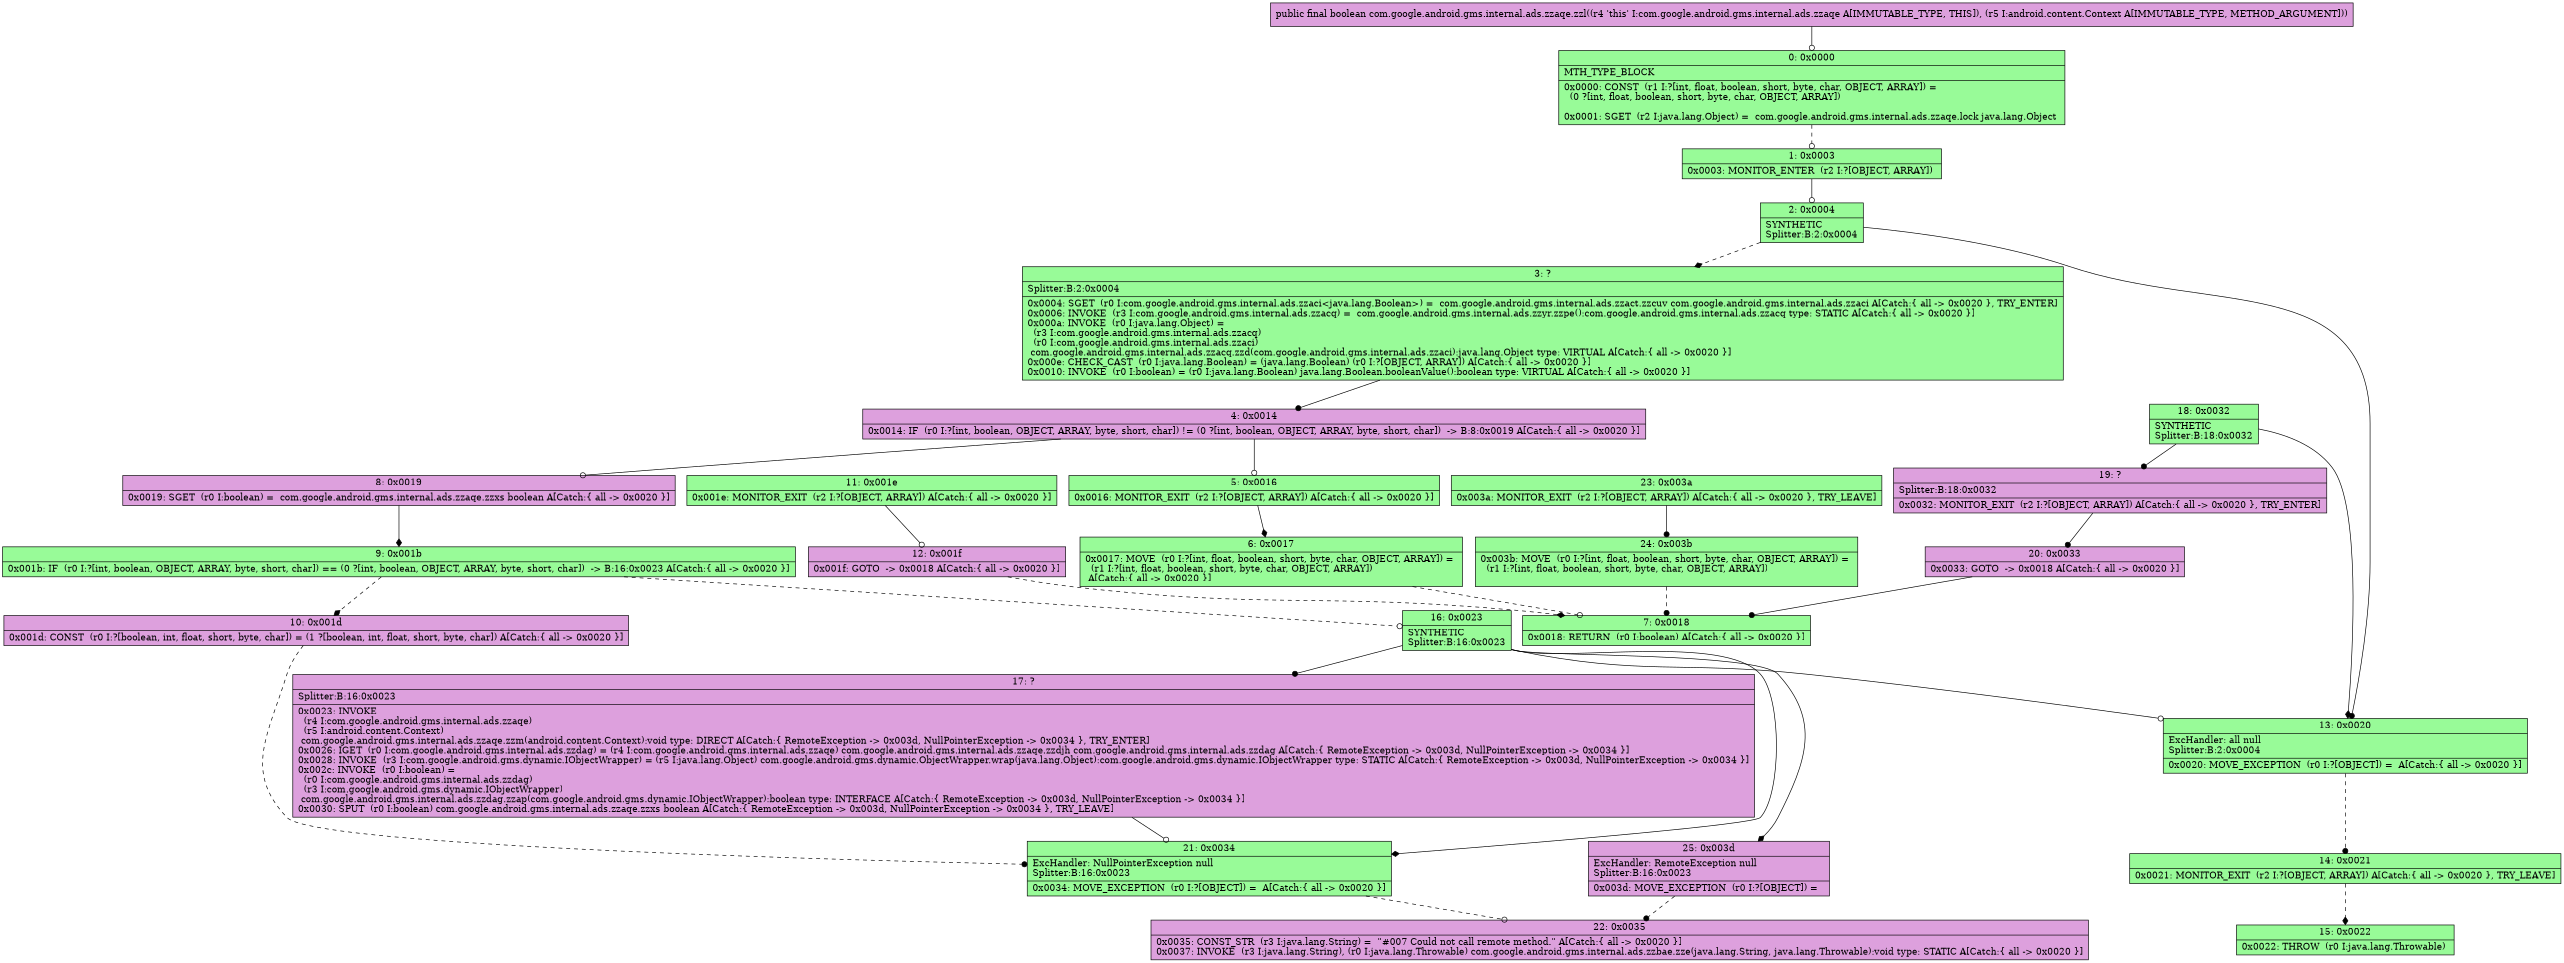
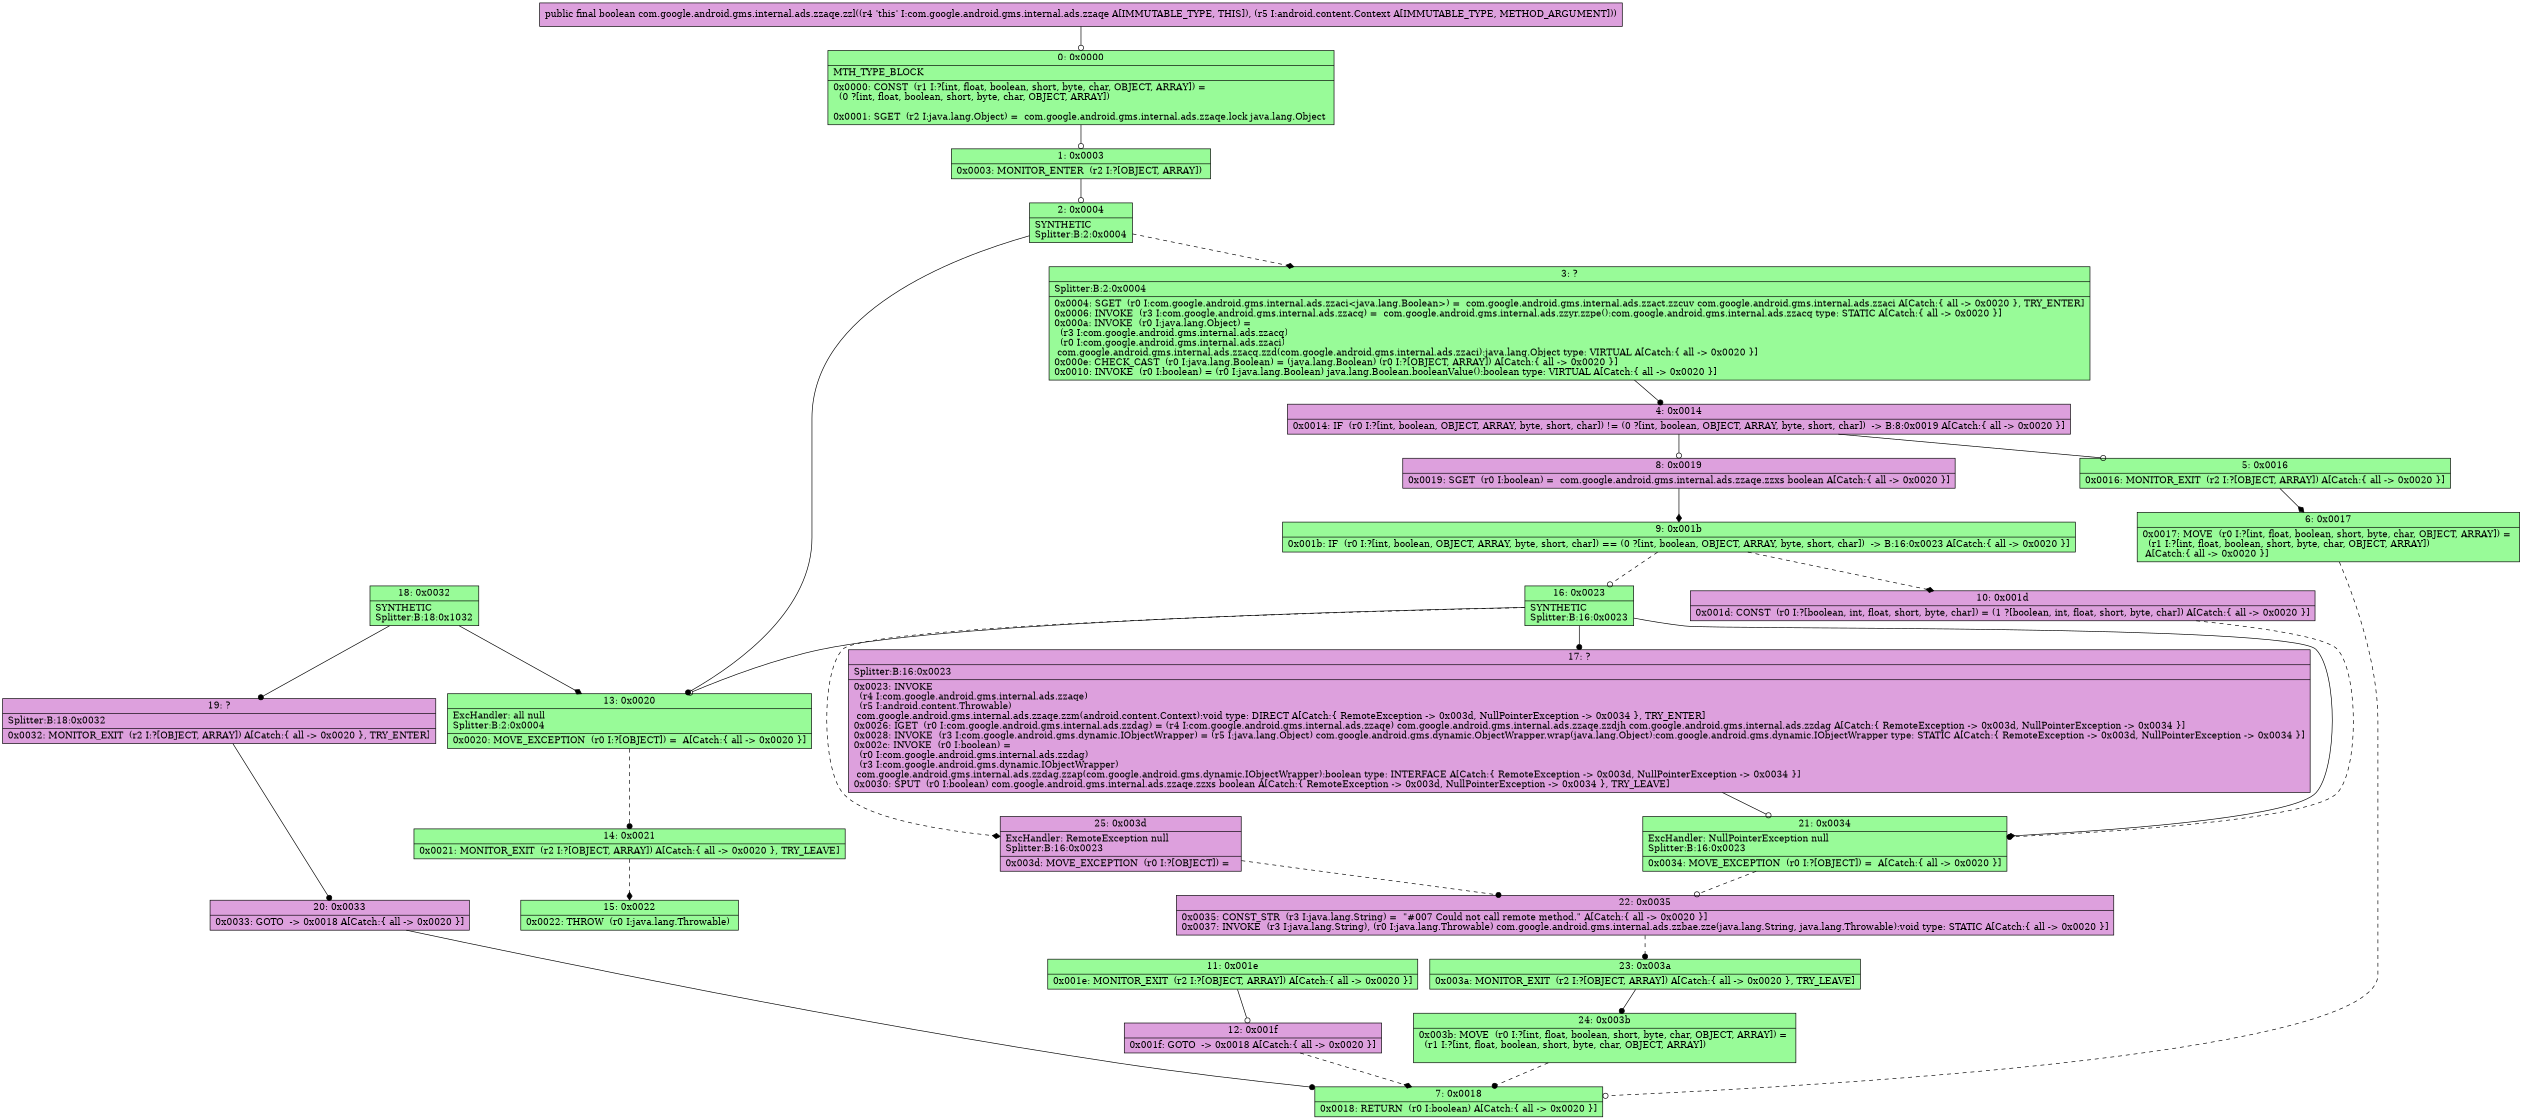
(1812, 134) -> (1081, 134)
(2204, 436) -> (424, 618)
(1712, 660) -> (838, 658)
(371, 731) -> (933, 706)
none -> (1645, 945)
